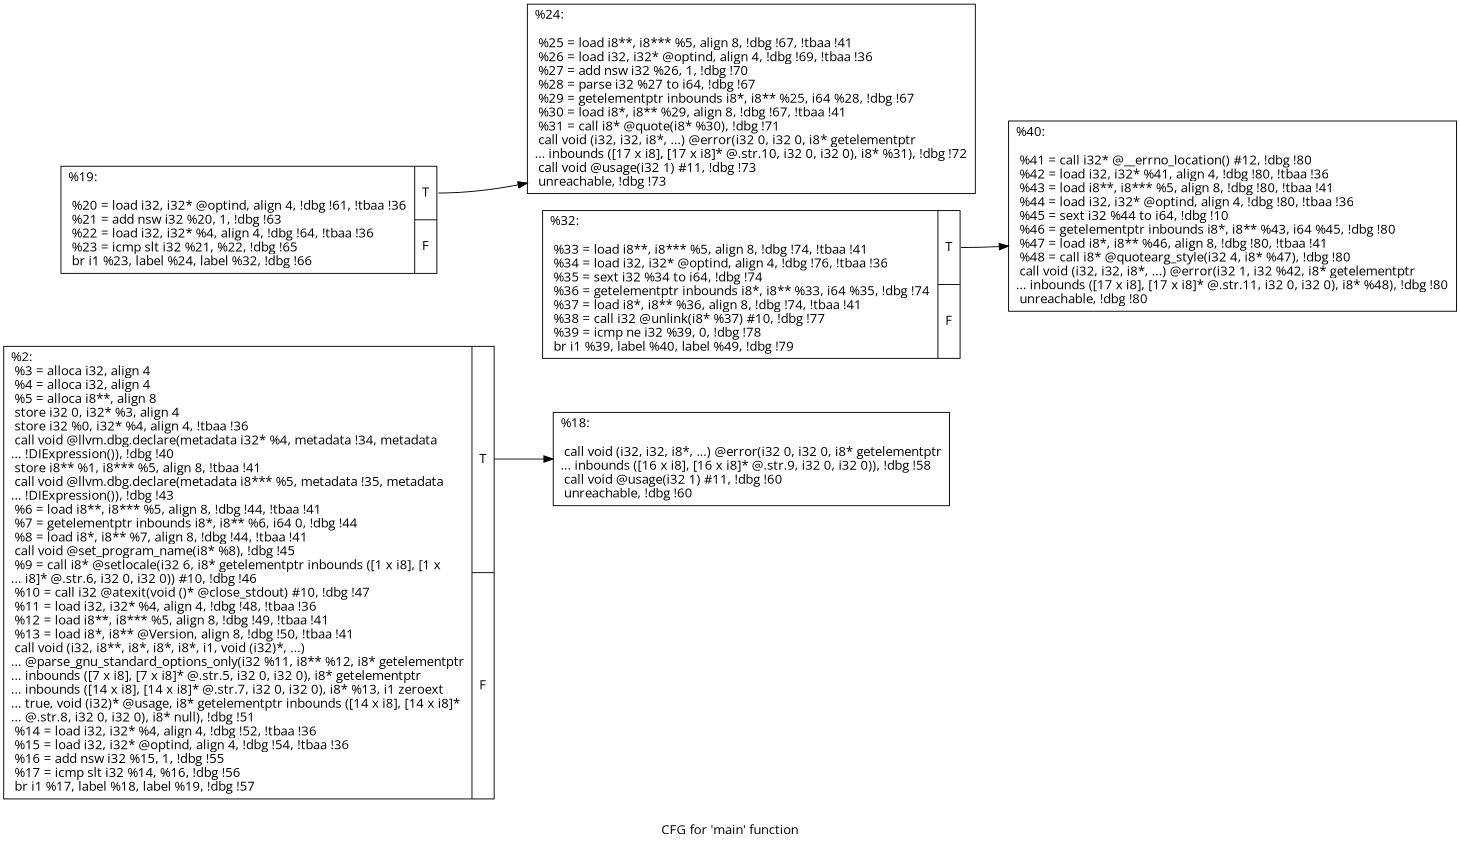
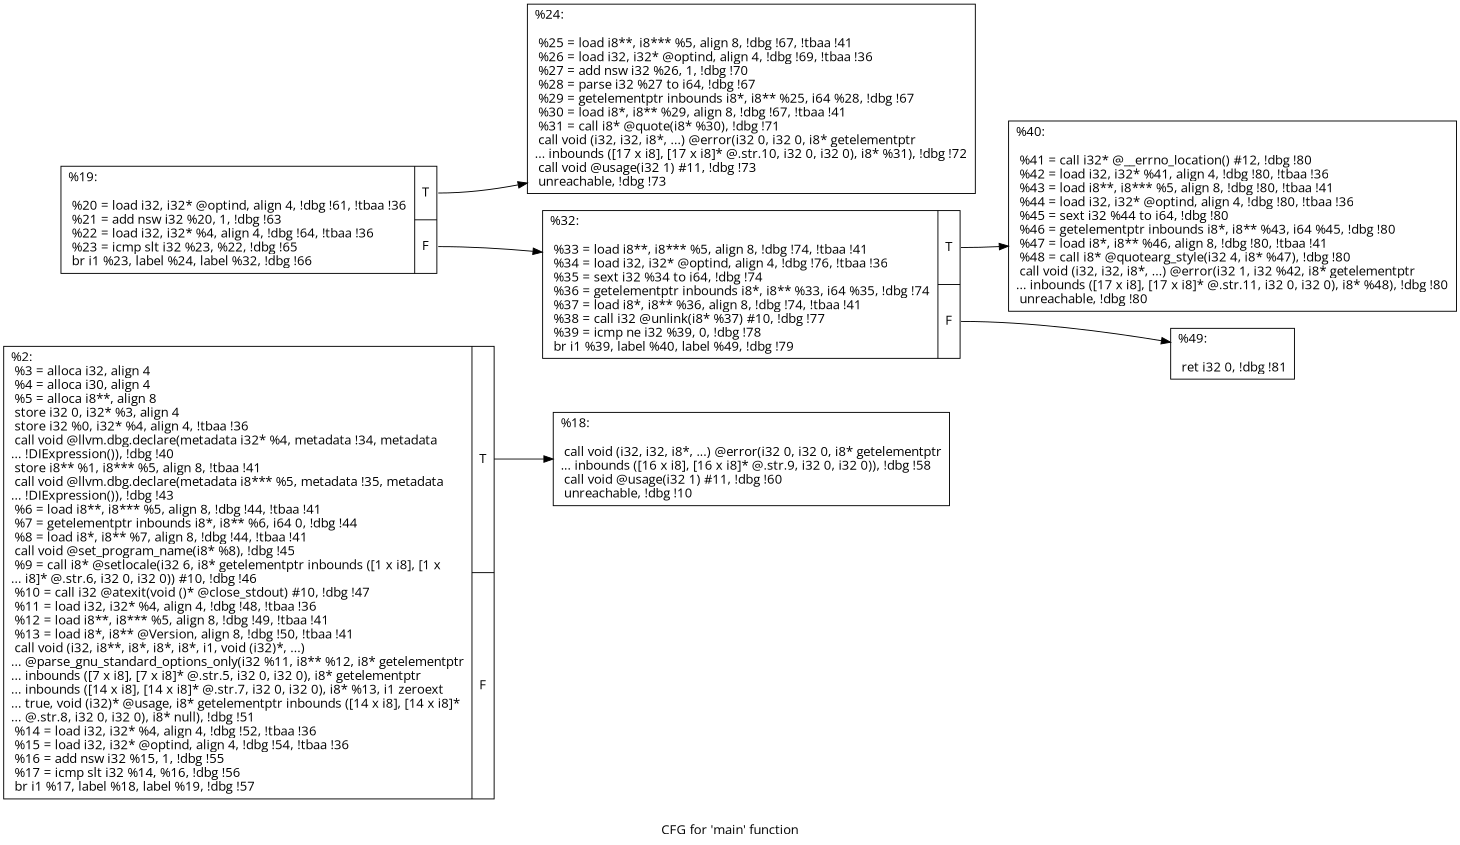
(1123, 216) -> (1123, 216)
(183, 248) -> (183, 248)
none -> (486, 248)
none -> (1233, 354)
(81, 385) -> (81, 385)
(627, 494) -> (627, 494)
